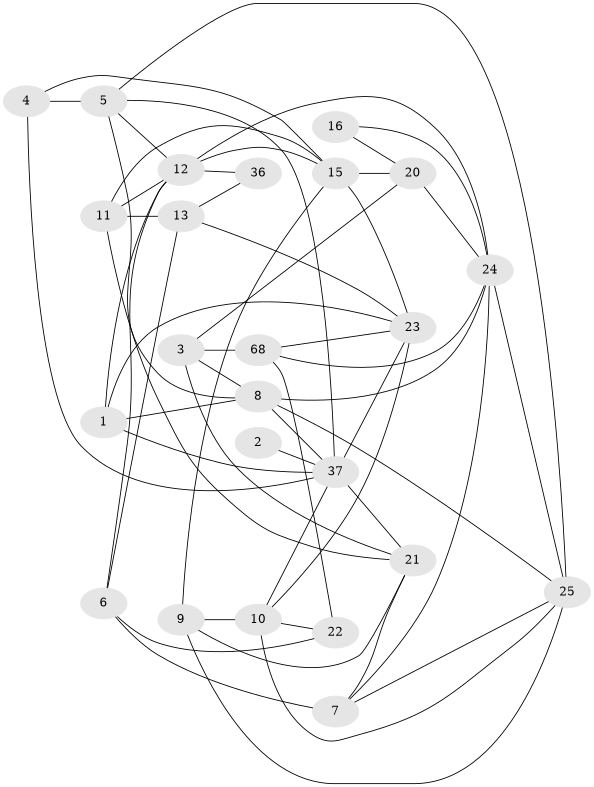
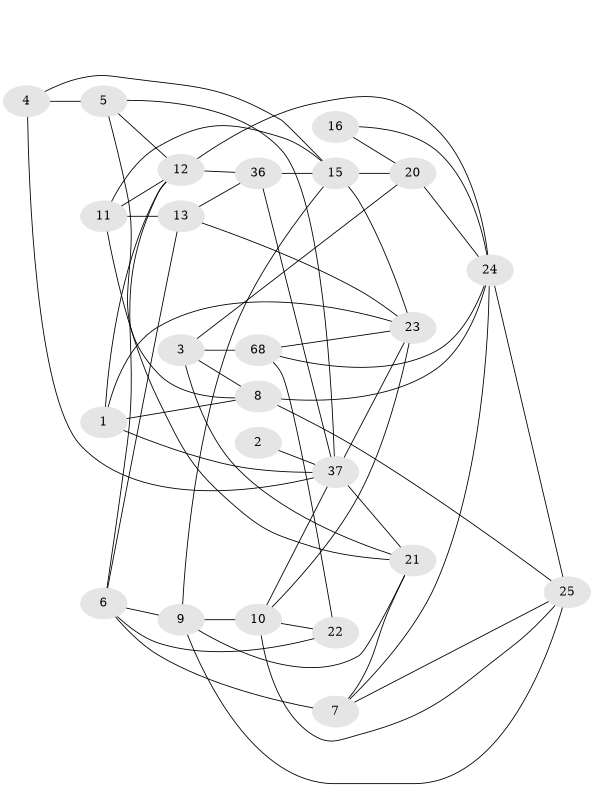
(500, 114) -> none
(259, 147) -> (301, 173)
(291, 428) -> (297, 323)
none -> (142, 612)
